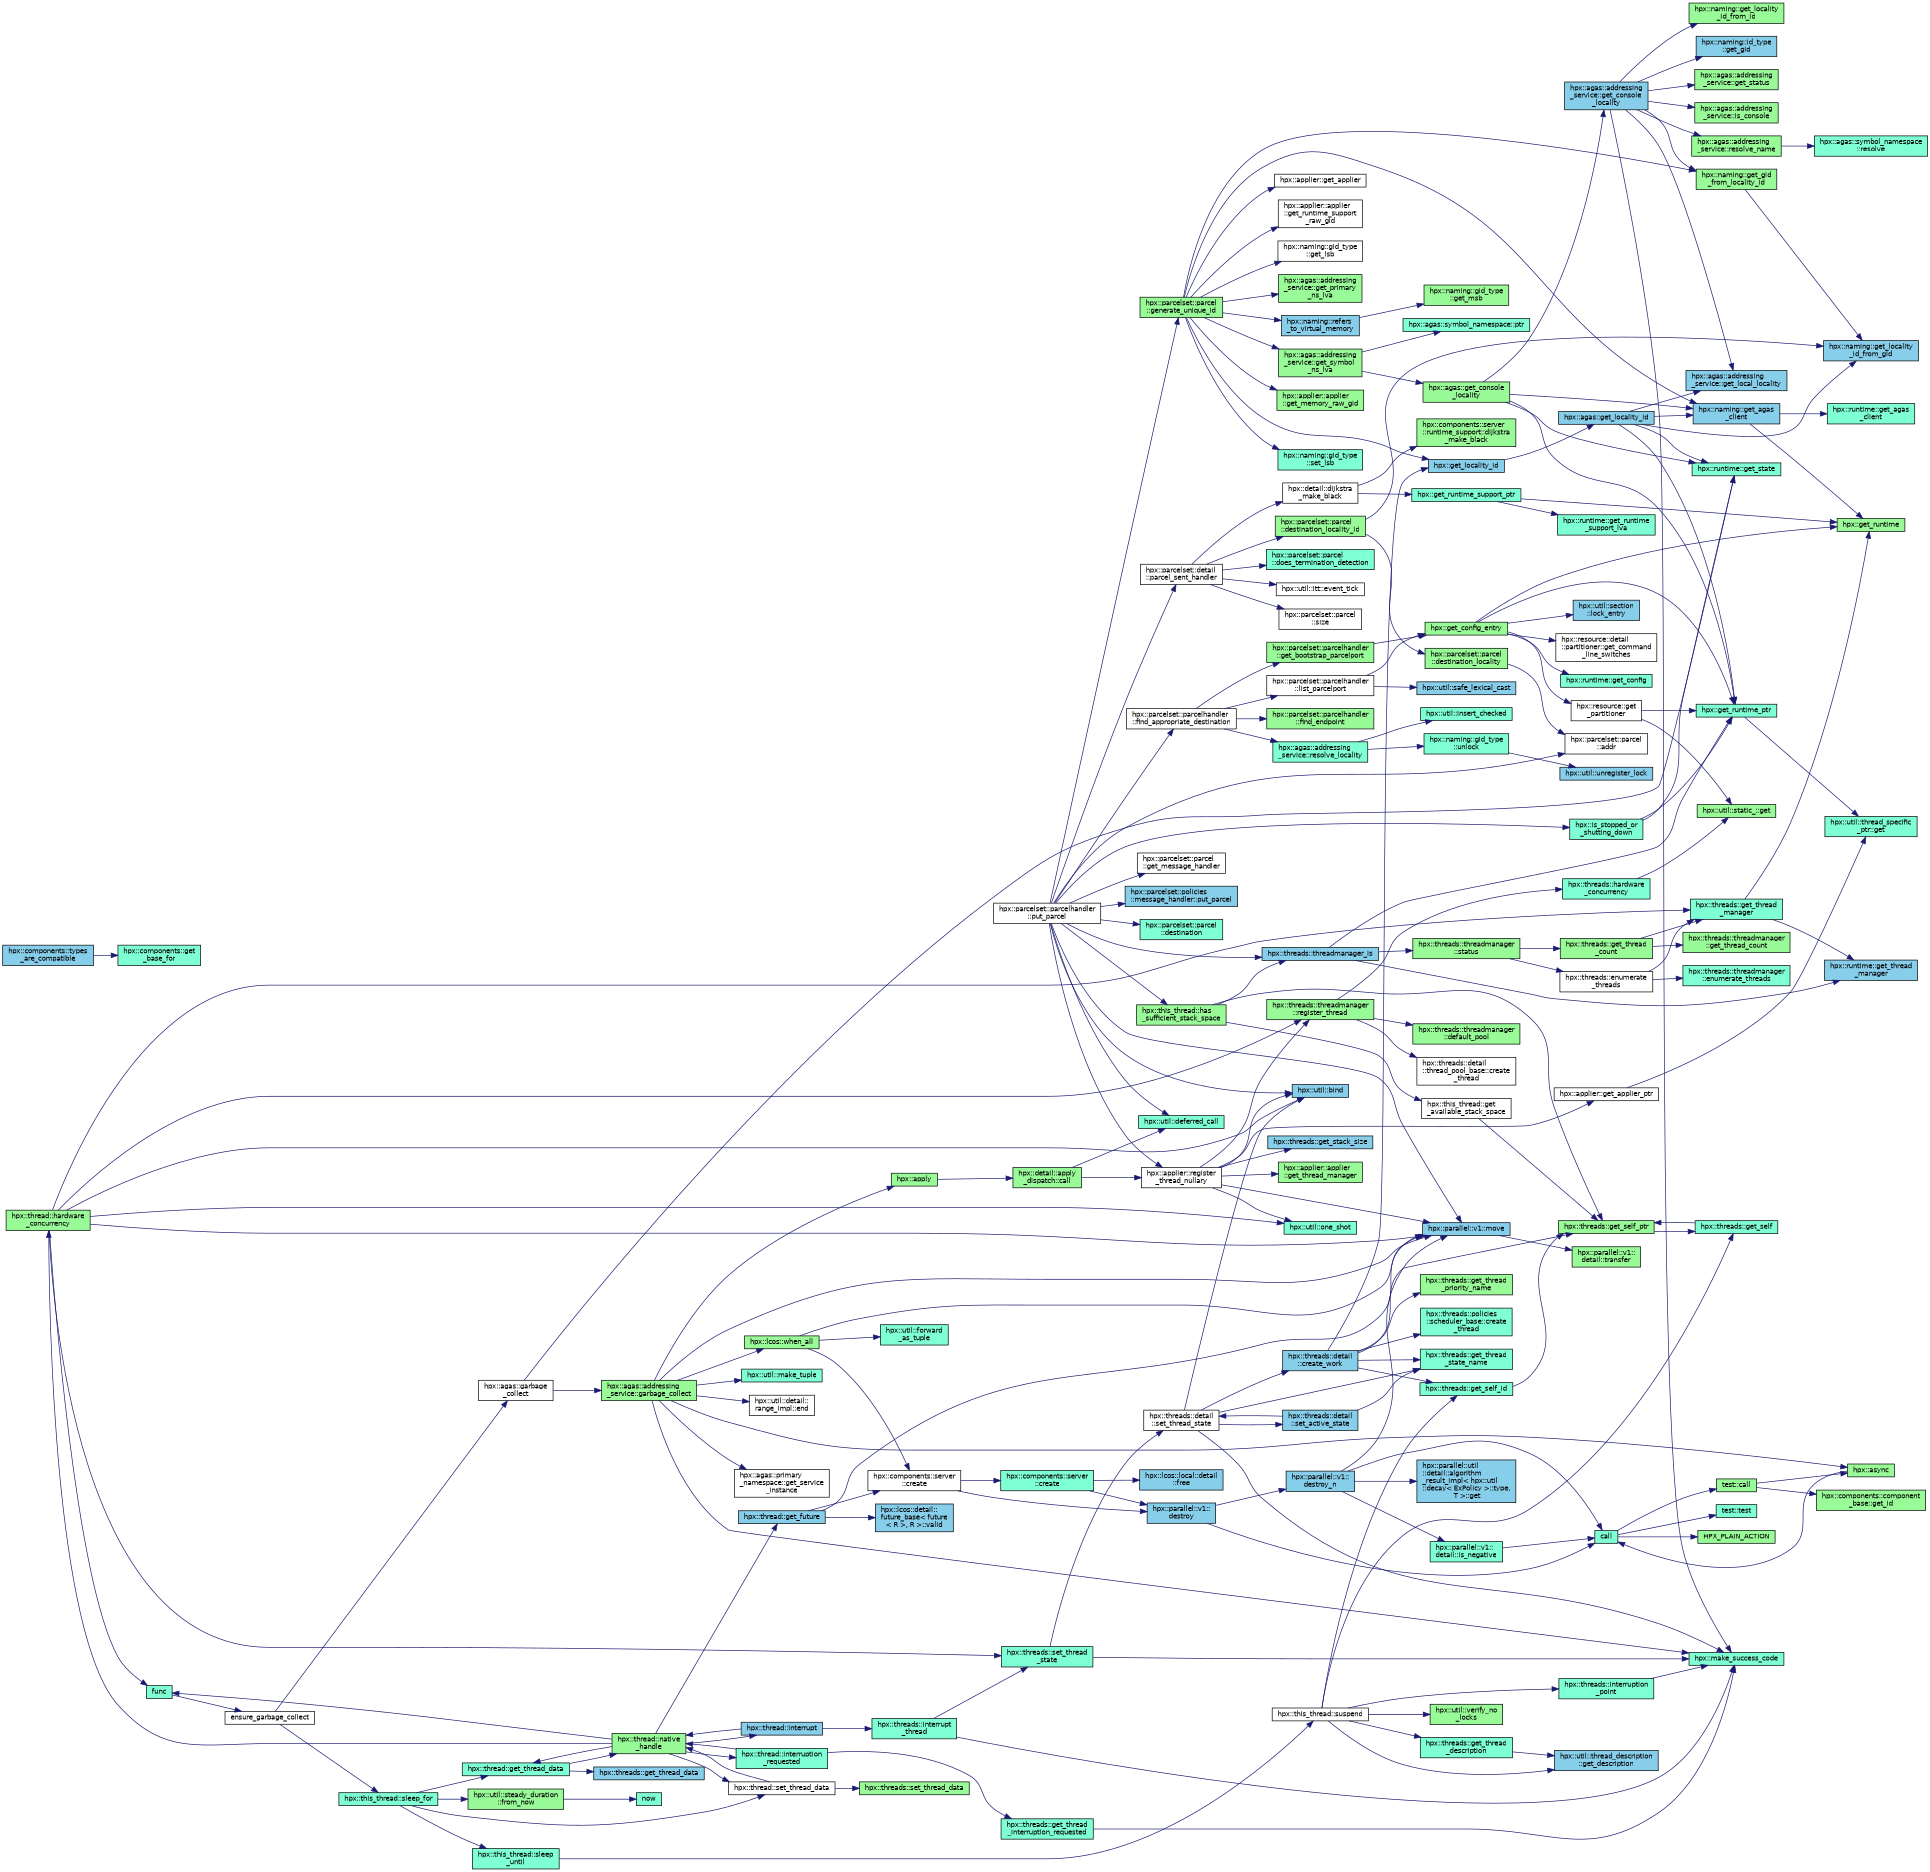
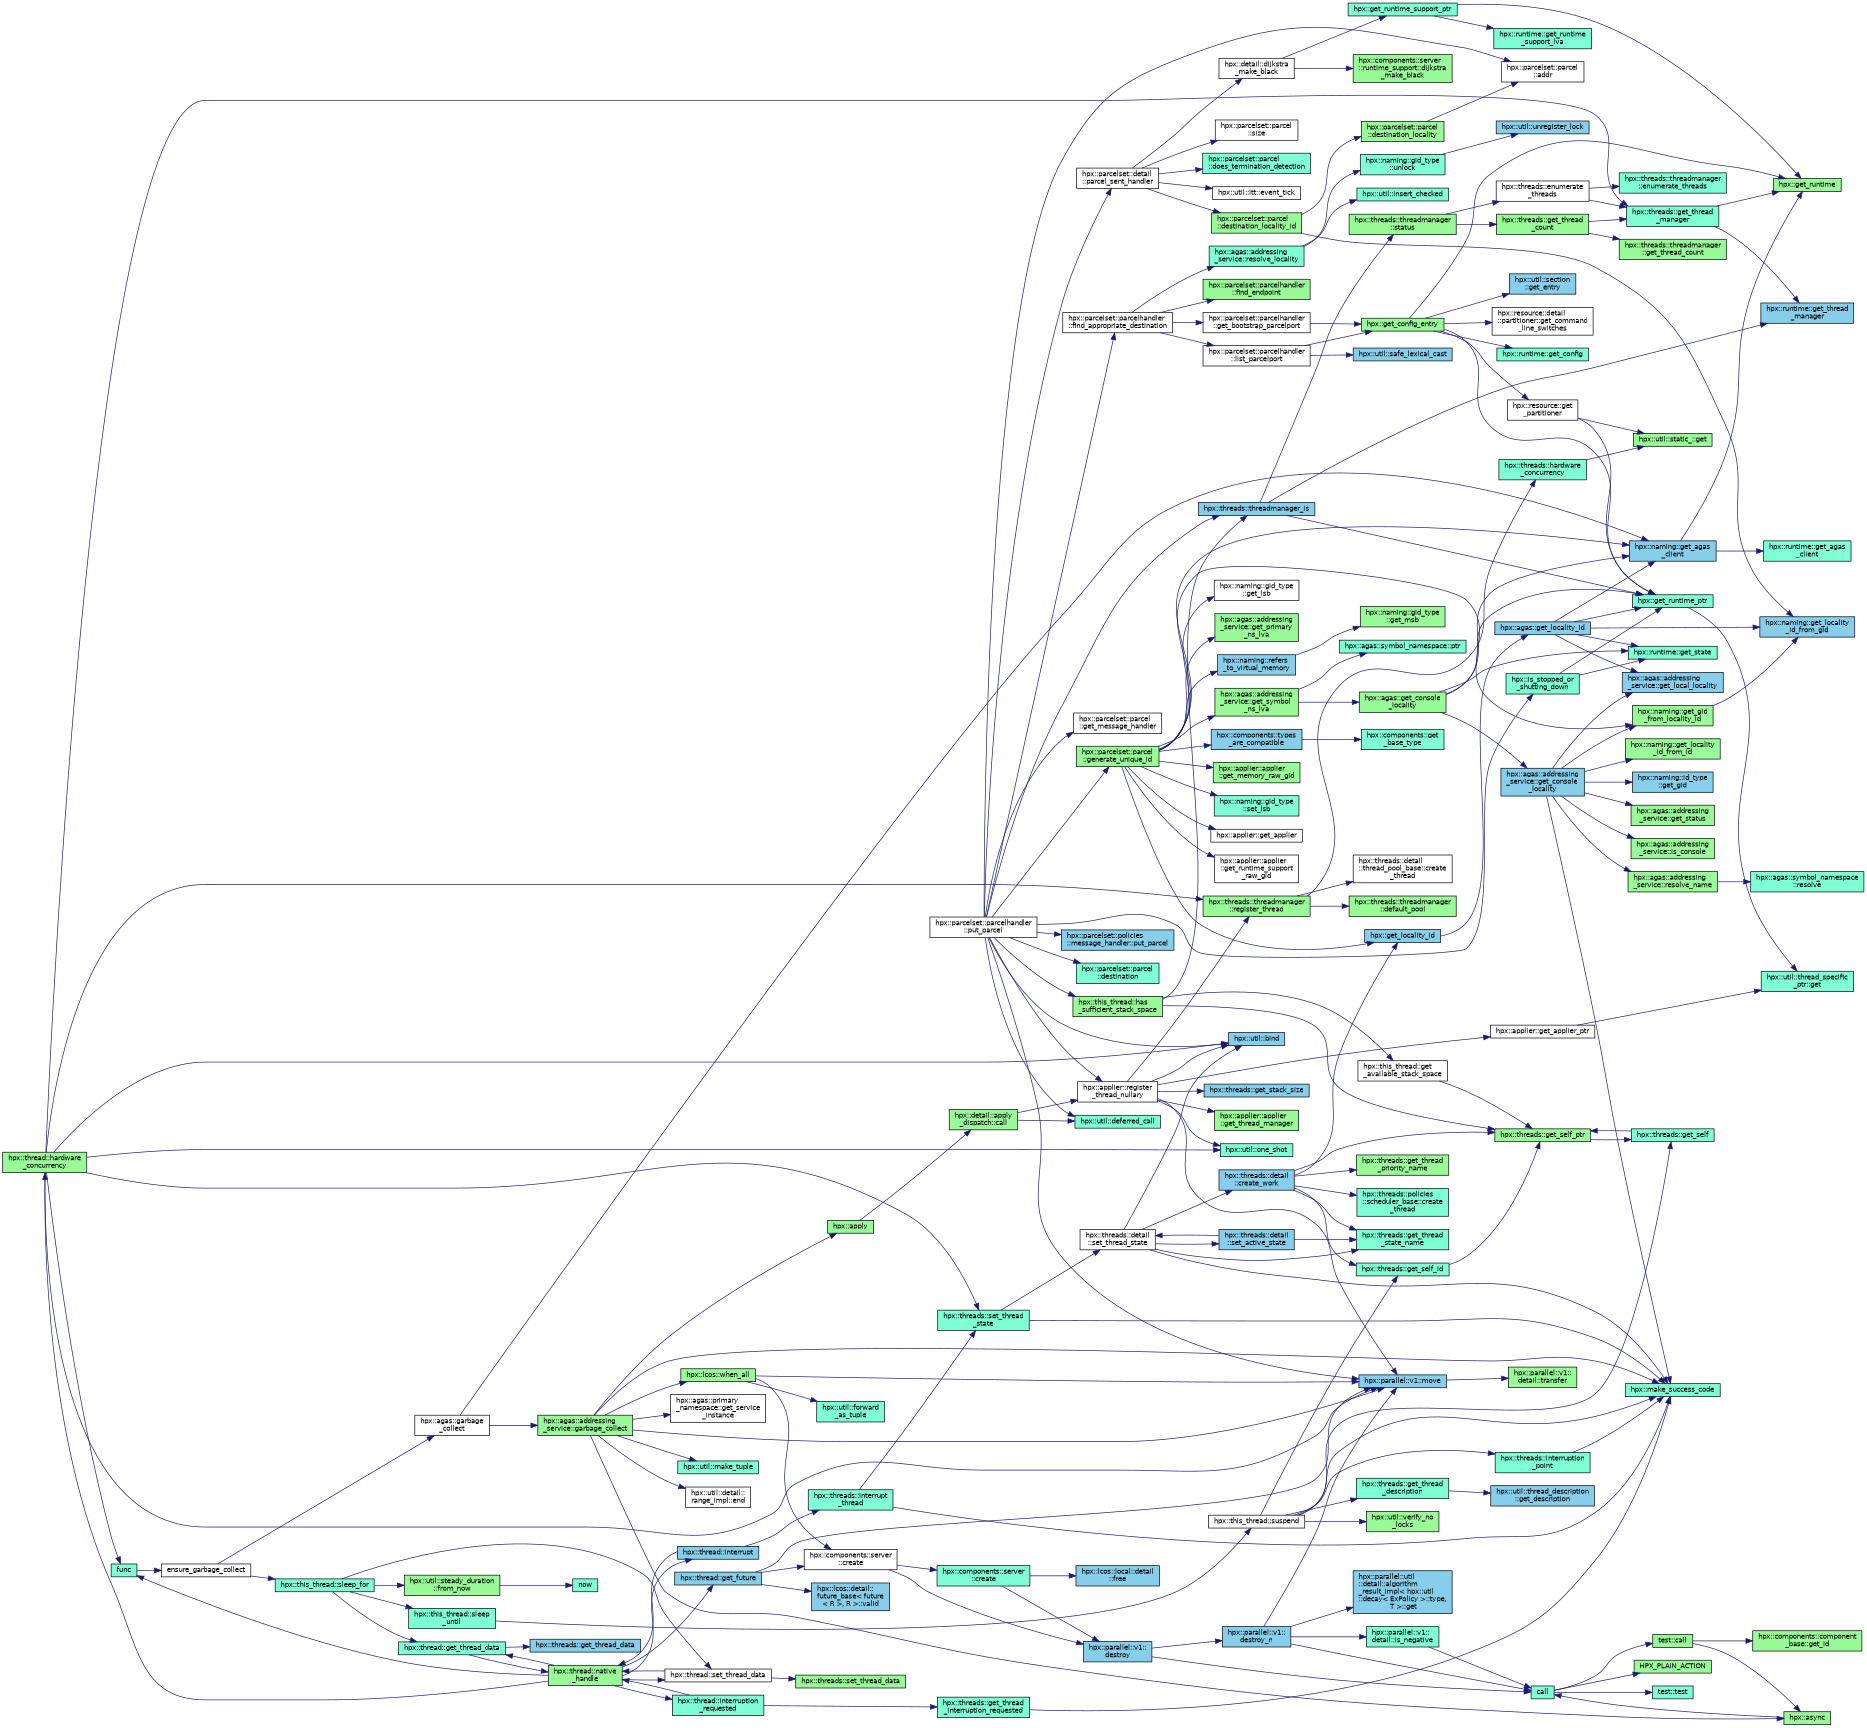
(1606, 610) -> (1543, 284)
(1320, 652) -> (1257, 323)
none -> (1182, 749)
(1178, 818) -> (947, 755)
(159, 955) -> (1403, 739)
(1432, 1771) -> (1452, 1418)
